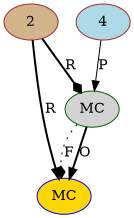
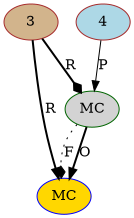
(31, 22) -> (31, 22)
